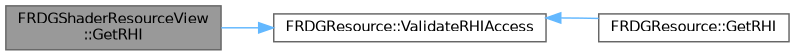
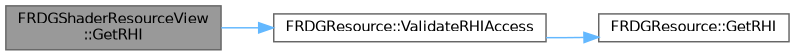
(580, 18) -> (565, 38)
